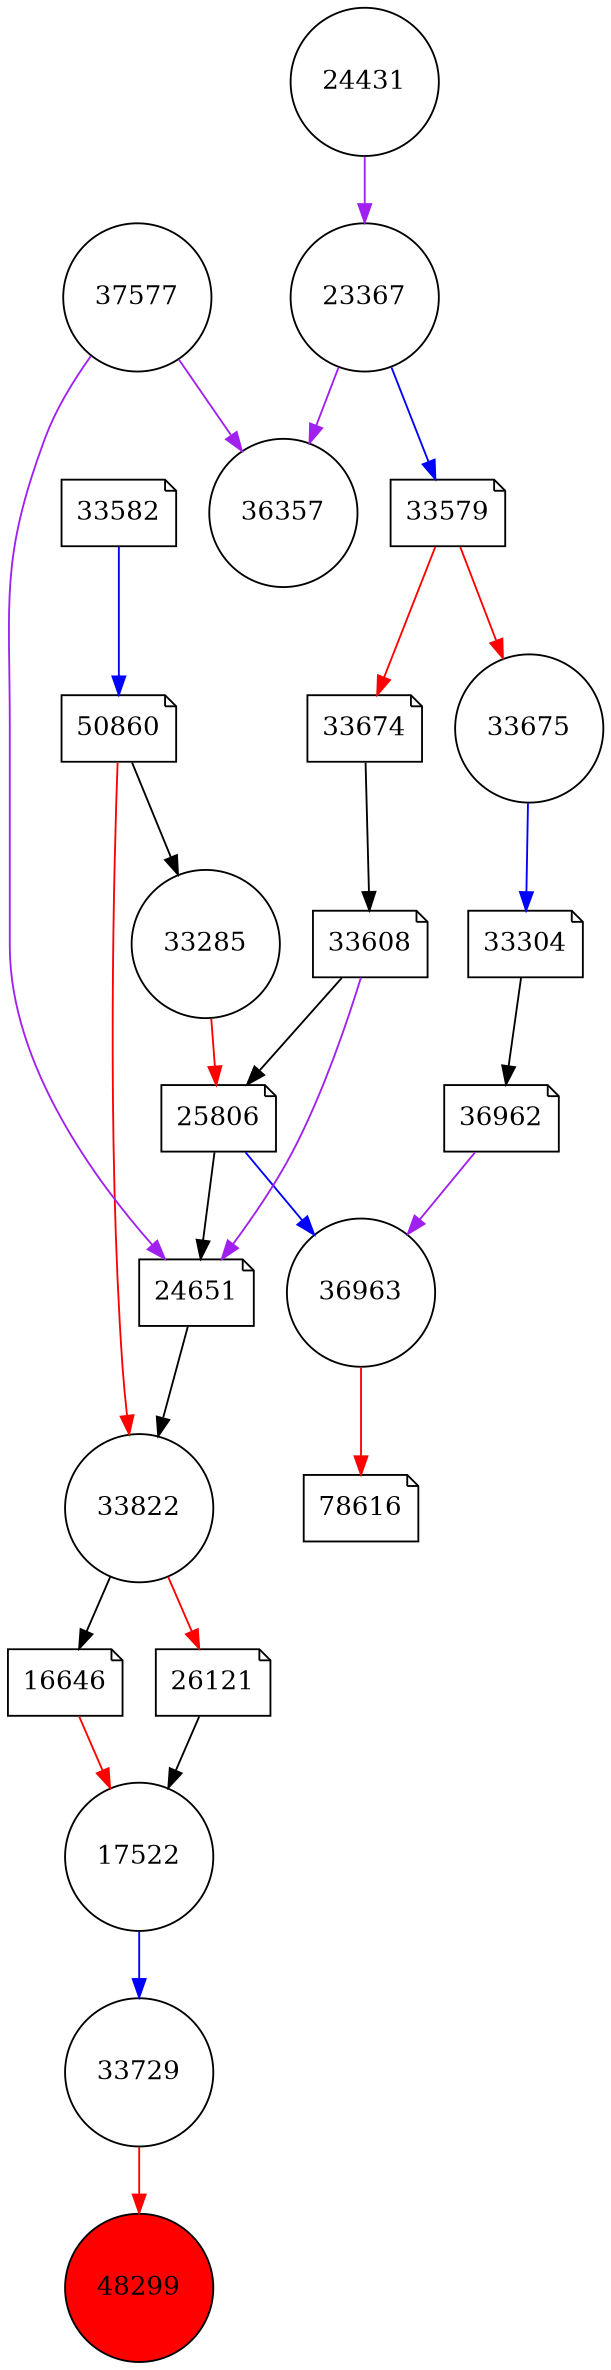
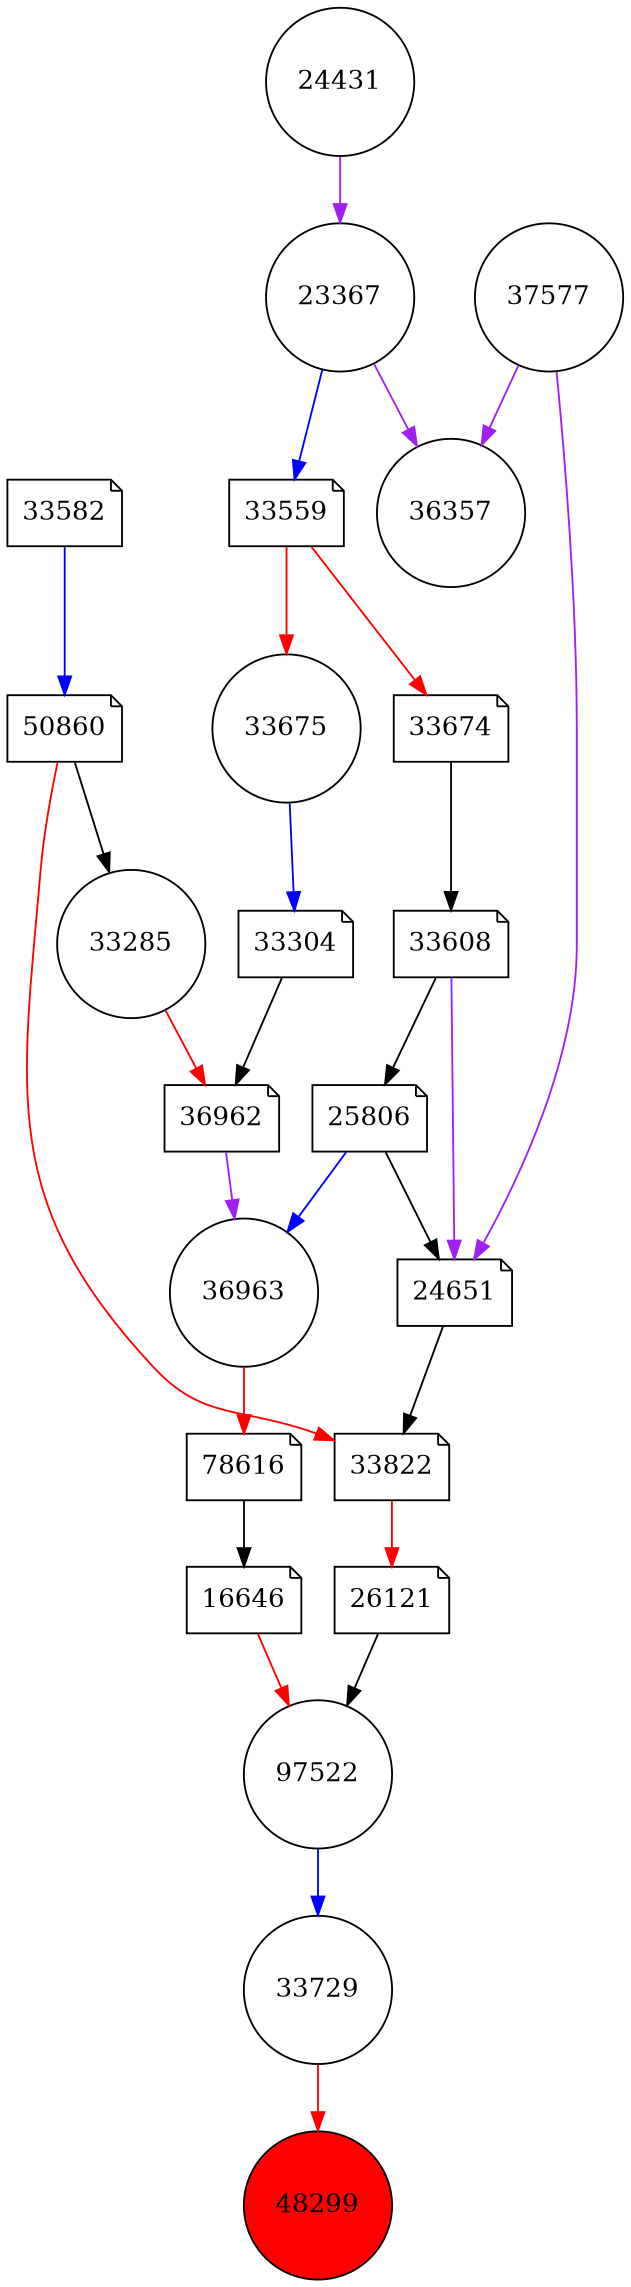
(448, 513) -> (287, 513)
(213, 1043) -> (181, 1039)
(139, 1508) -> (392, 1467)
(98, 1604) -> (244, 1524)
(139, 1857) -> (318, 1774)
